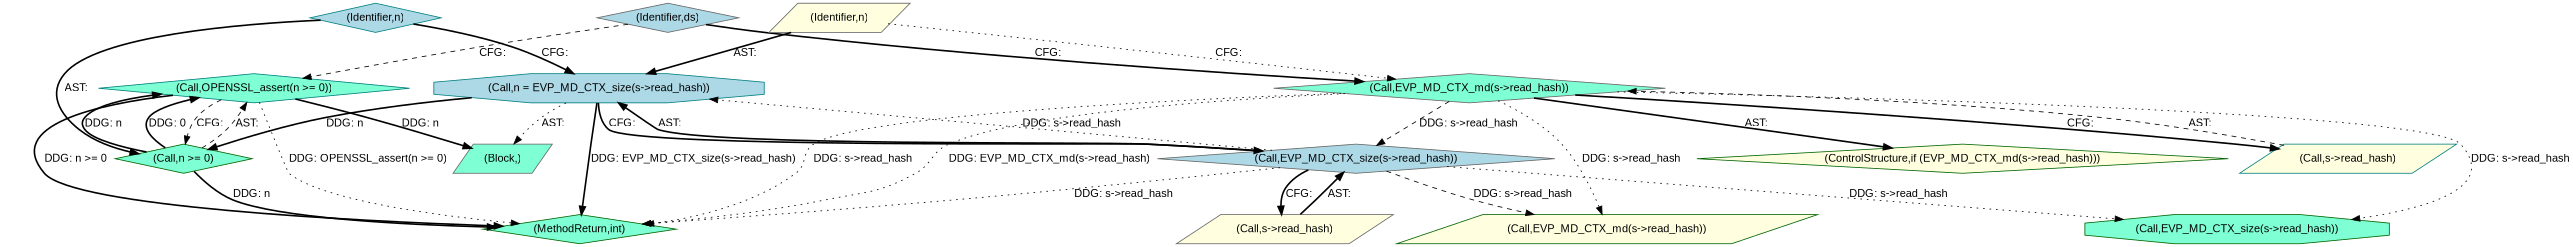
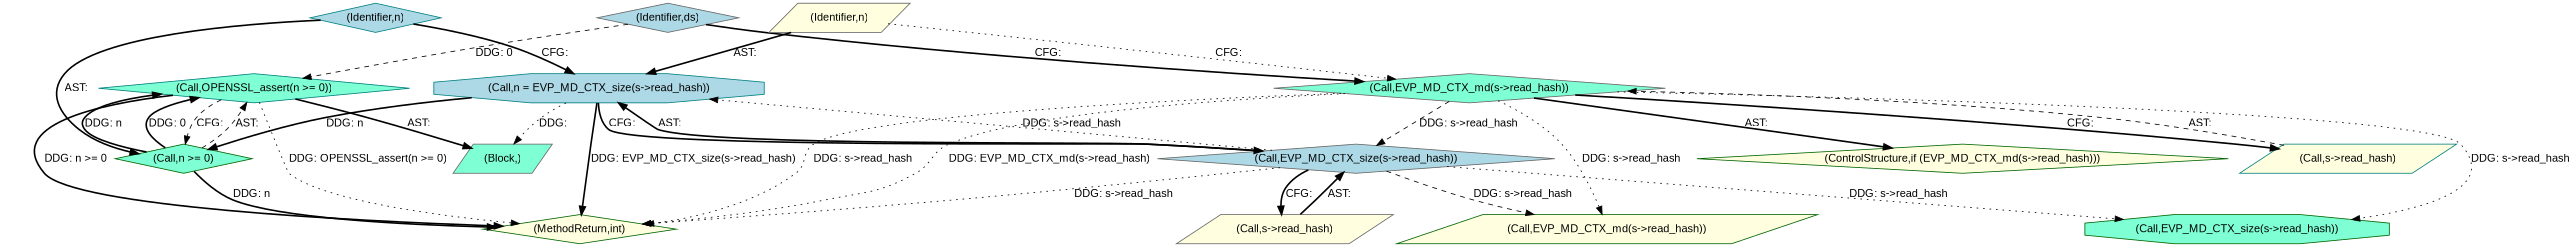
(494, 53) -> (494, 53)
(420, 123) -> (420, 123)
(555, 123) -> (555, 123)
(580, 229) -> (580, 229)
